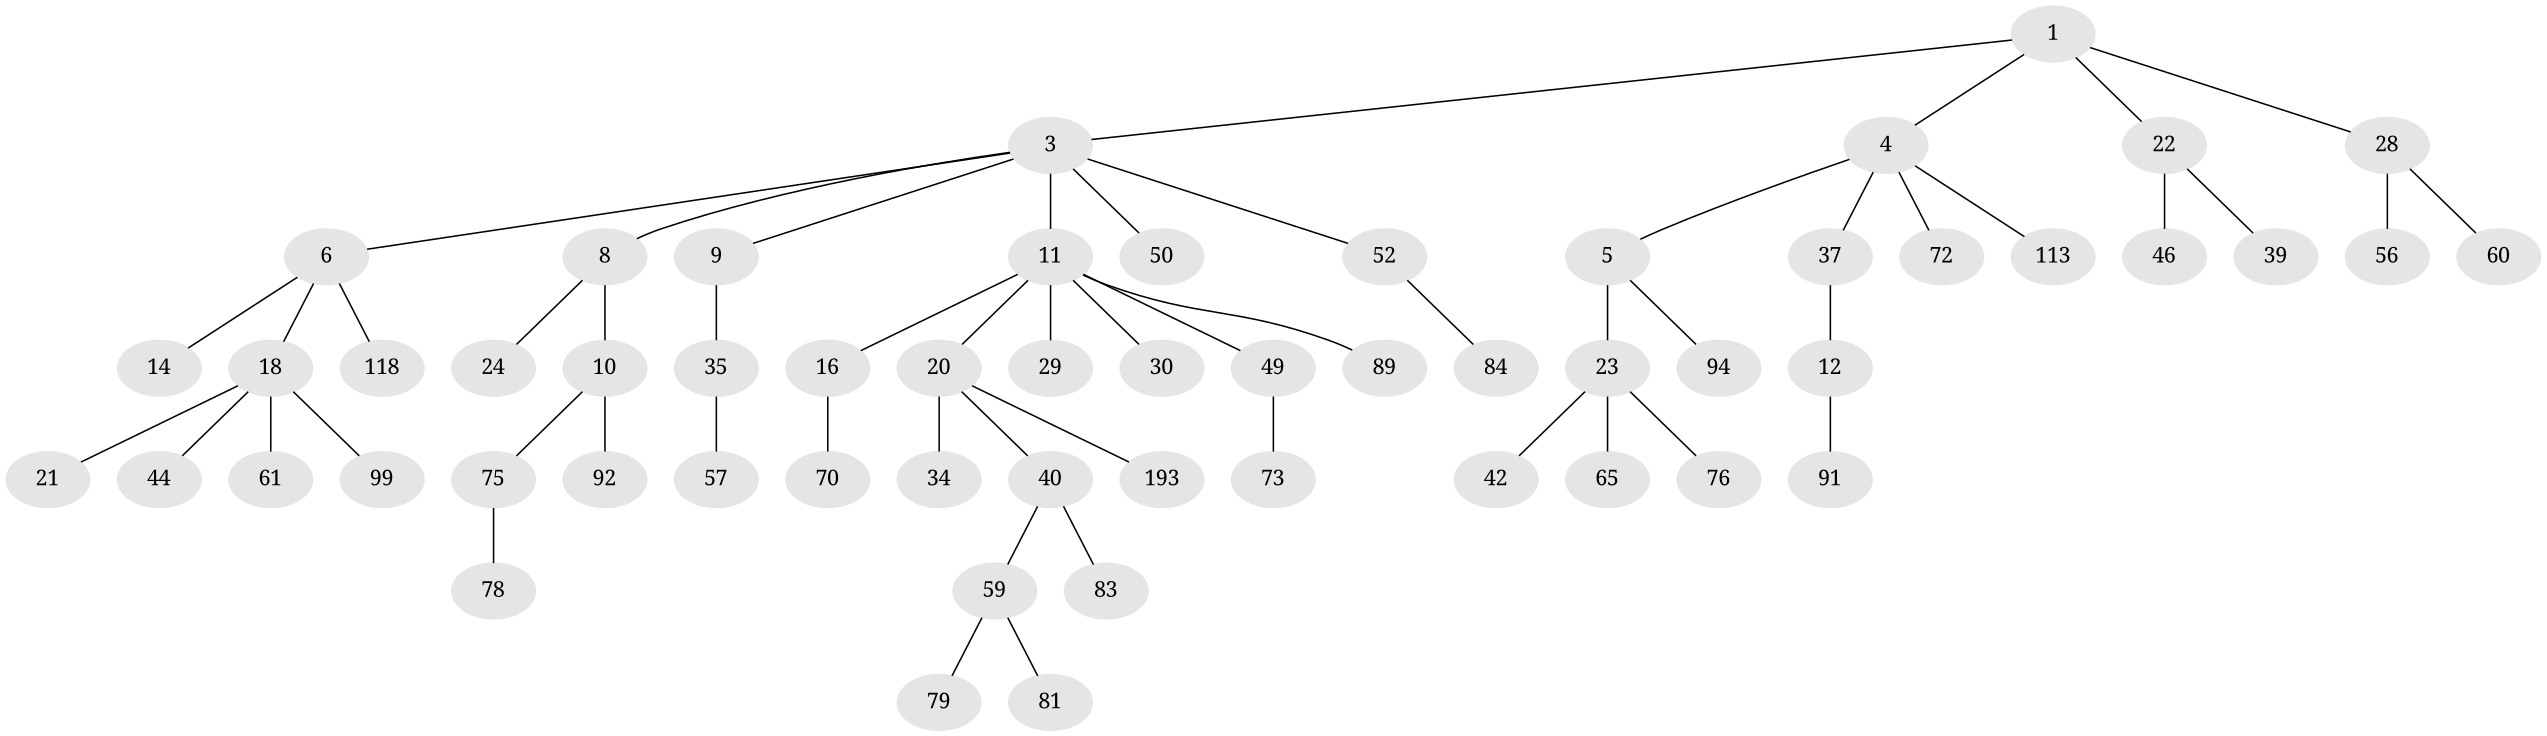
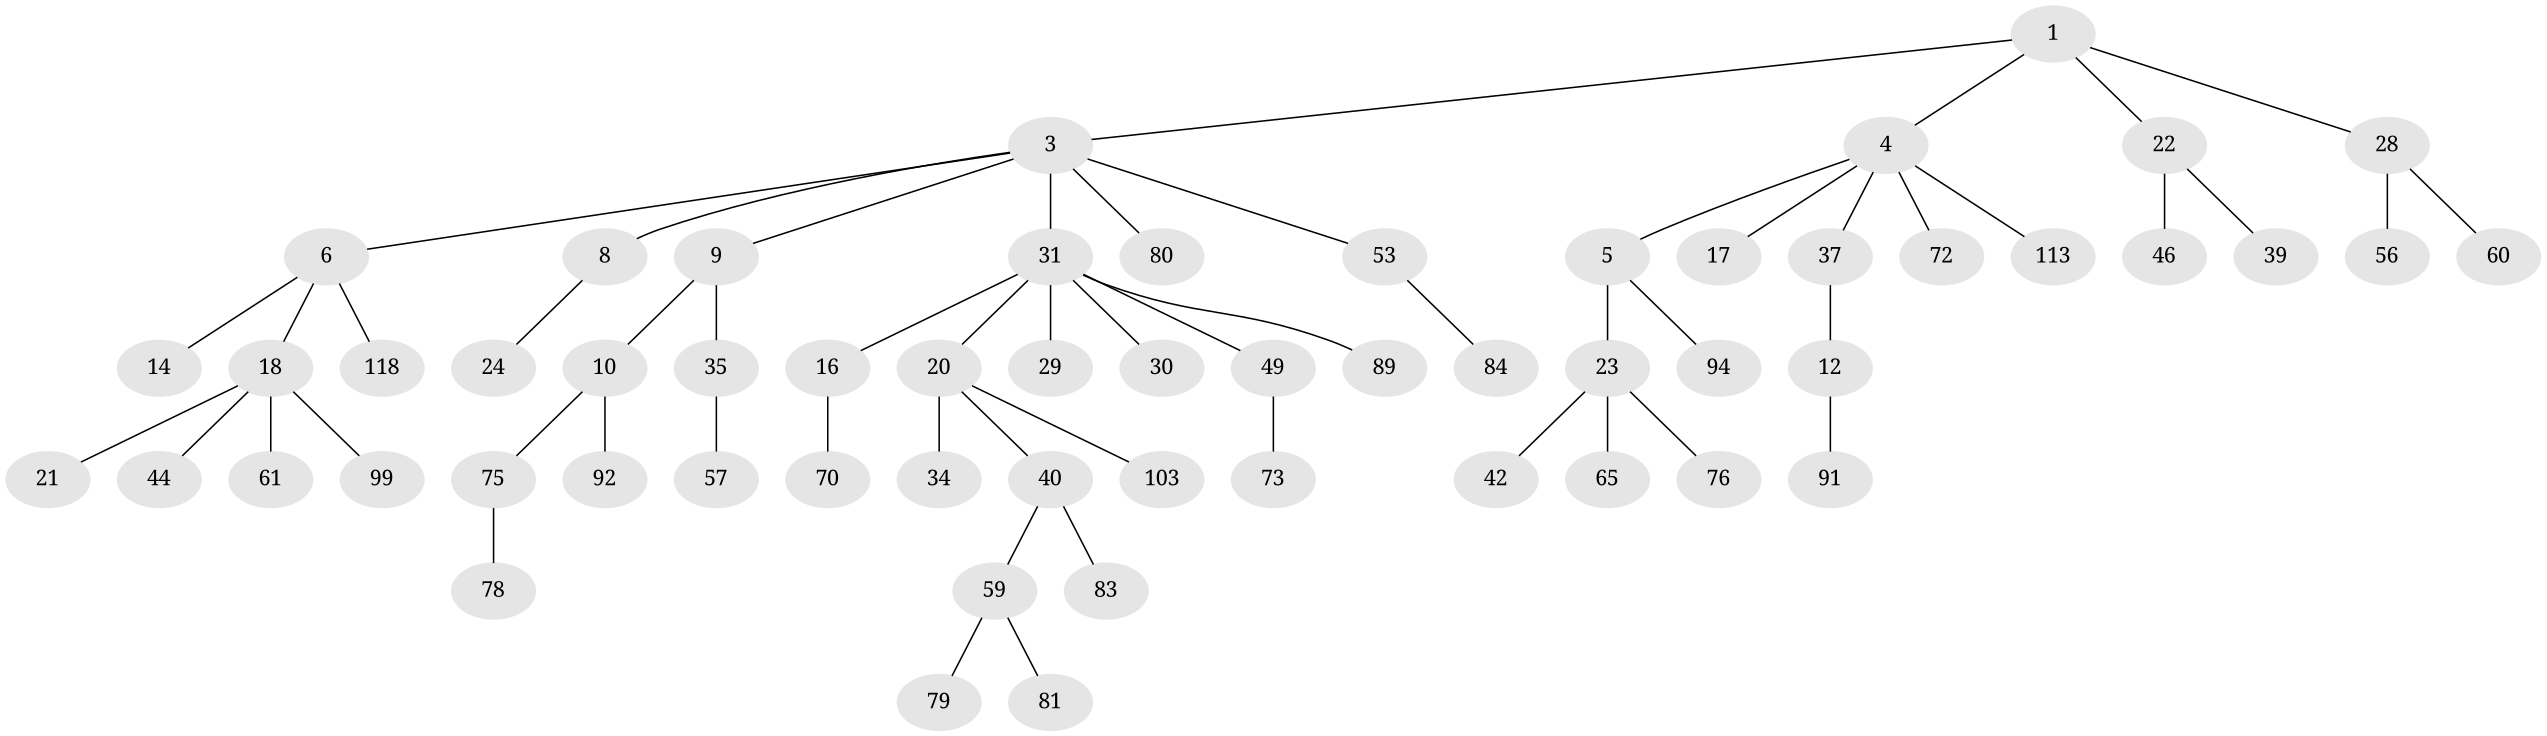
(1051, 257) -> (1051, 257)
(1162, 257) -> (1162, 257)
(1385, 257) -> (1385, 257)
none -> (1719, 257)
(605, 313) -> (661, 312)
(1162, 480) -> (1162, 480)
